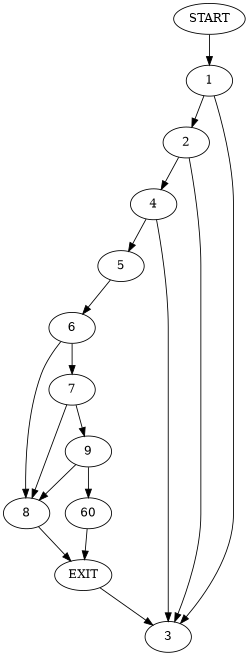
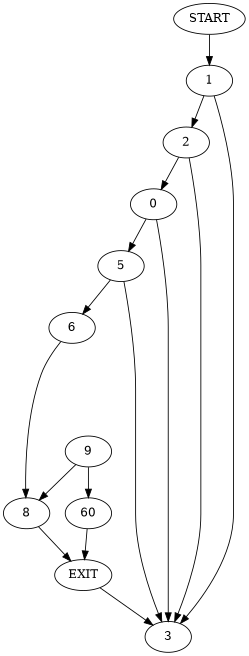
(154, 204) -> (154, 204)
(72, 390) -> none
none -> (136, 449)
